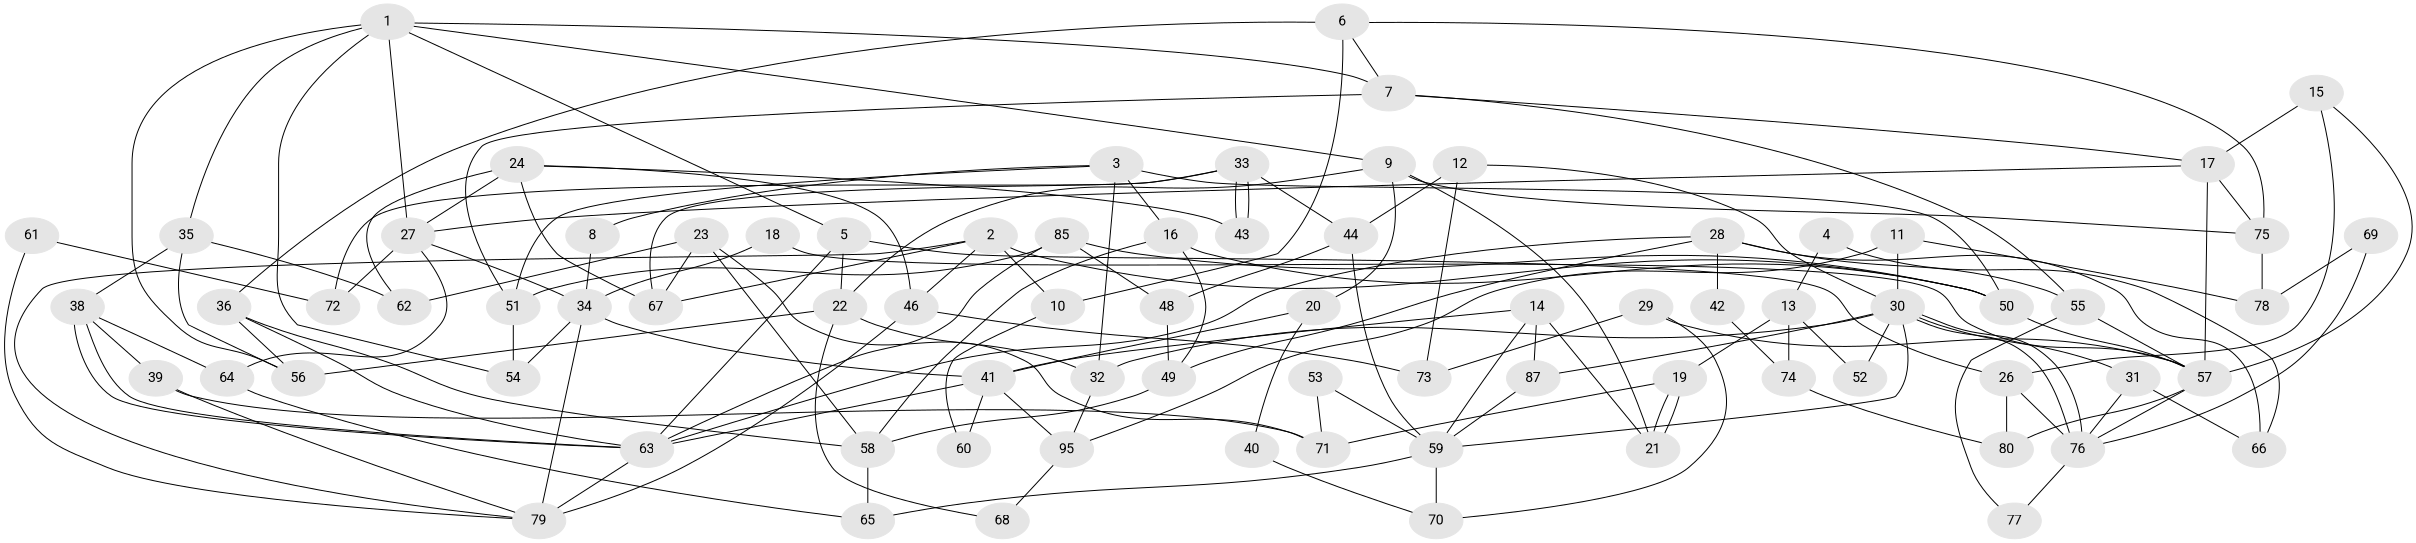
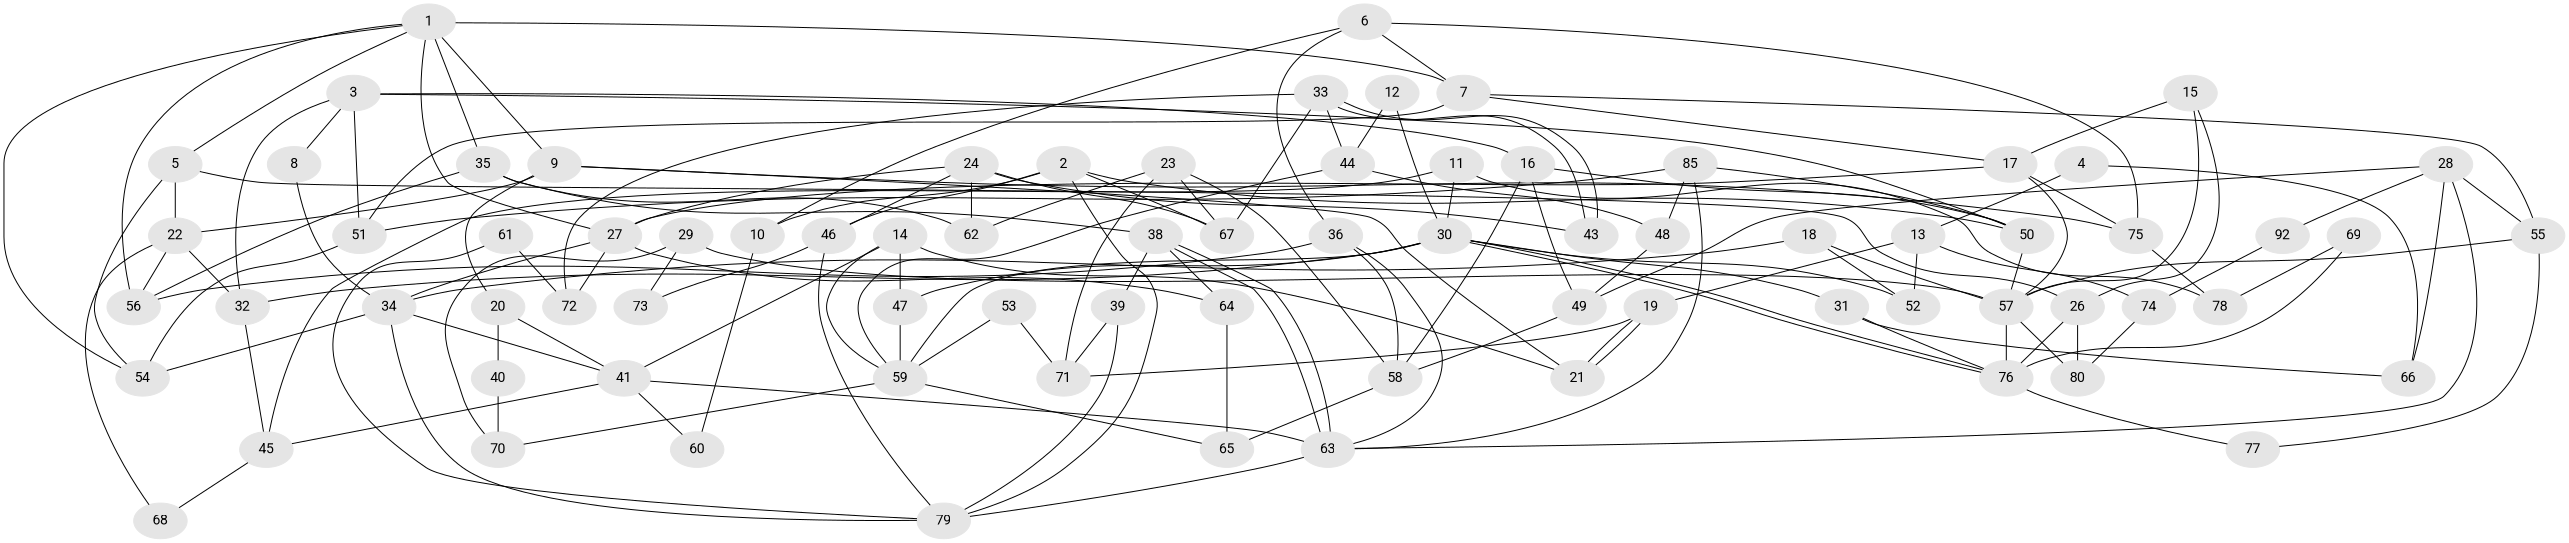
none -> (1861, 271)
(1439, 289) -> none
(1717, 307) -> (2283, 236)
(746, 343) -> (105, 269)
(1533, 378) -> (900, 307)
(1067, 450) -> (266, 450)
